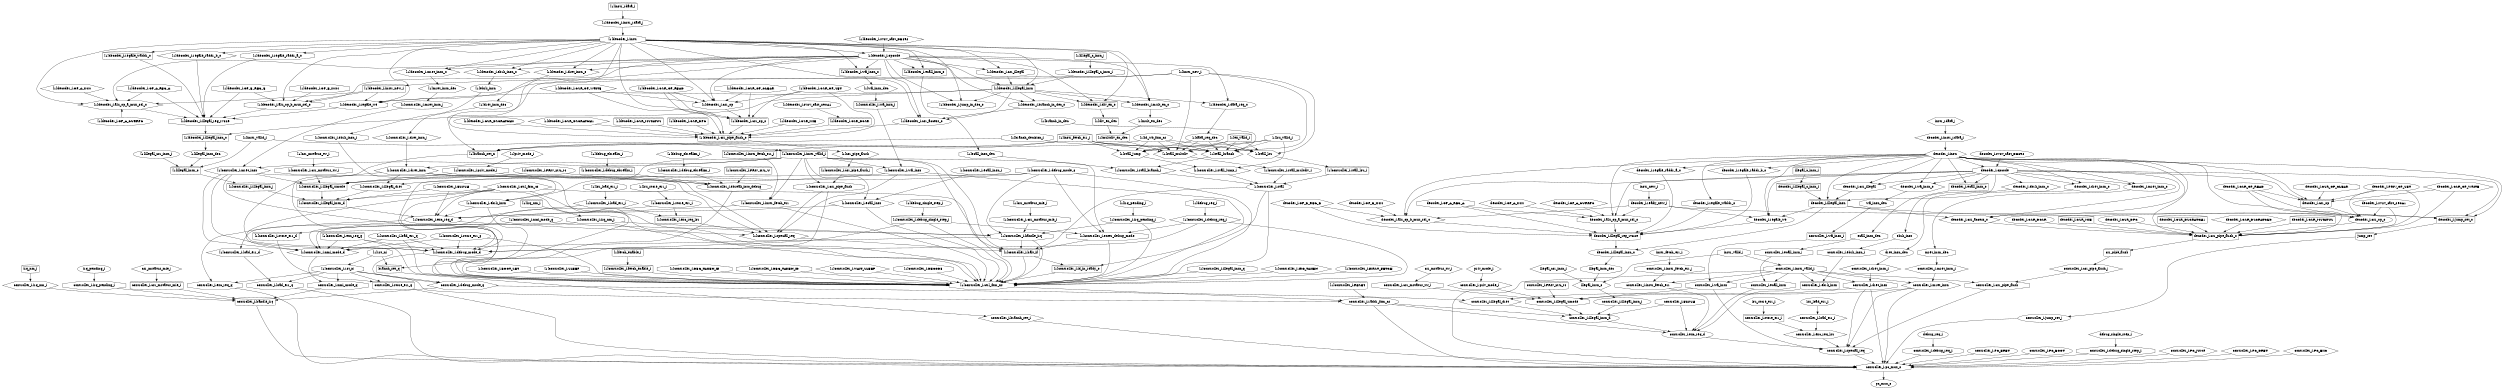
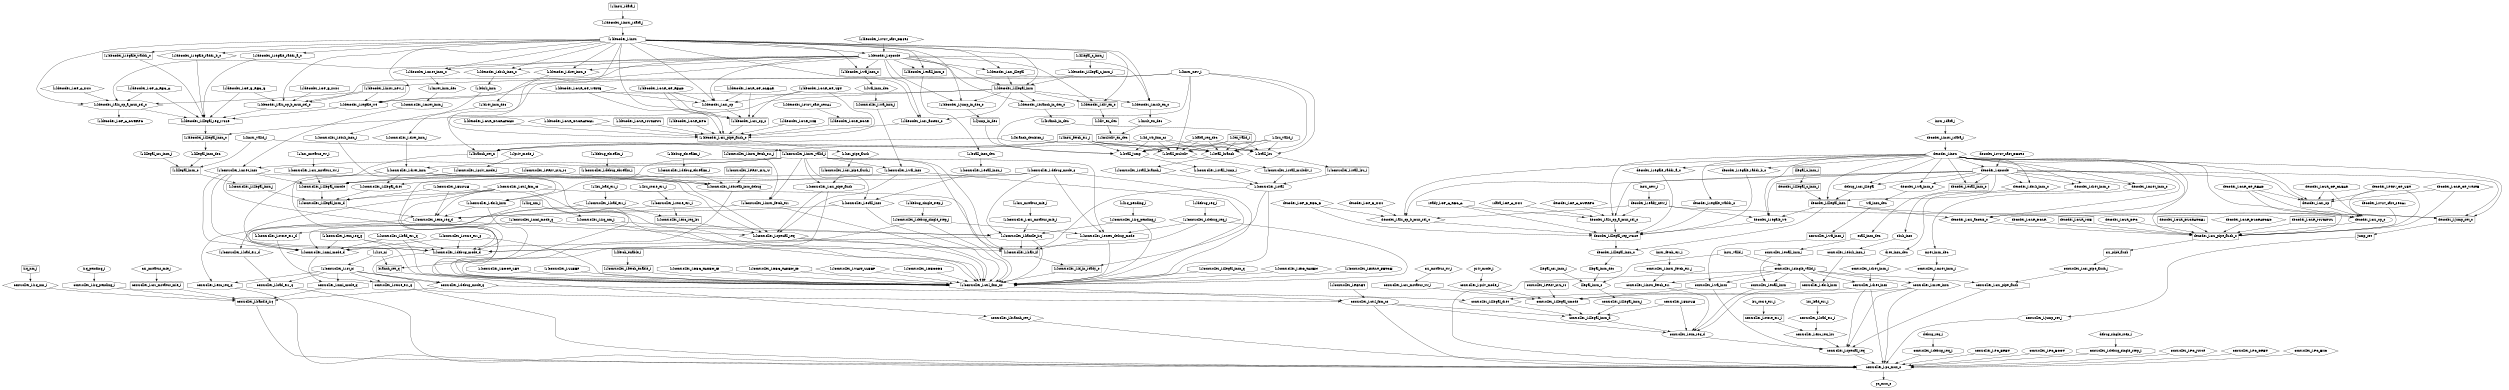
(1229, 105) -> none
(122, 114) -> (119, 112)
(973, 114) -> (1047, 112)
none -> (1045, 116)
none -> (985, 121)
(1031, 159) -> (981, 161)
none -> (1999, 159)
(1270, 162) -> (1274, 145)
(1859, 187) -> (1859, 187)
(1446, 203) -> (1446, 203)
(1508, 203) -> (1508, 203)
(2378, 211) -> (2344, 204)
(439, 225) -> (359, 226)
(1795, 269) -> (1795, 269)
(1022, 274) -> (933, 250)
(1370, 302) -> (1370, 302)
